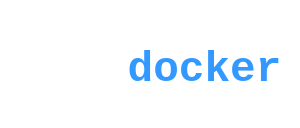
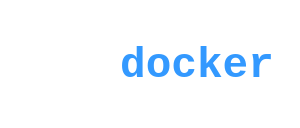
(209, 68) -> (201, 64)
